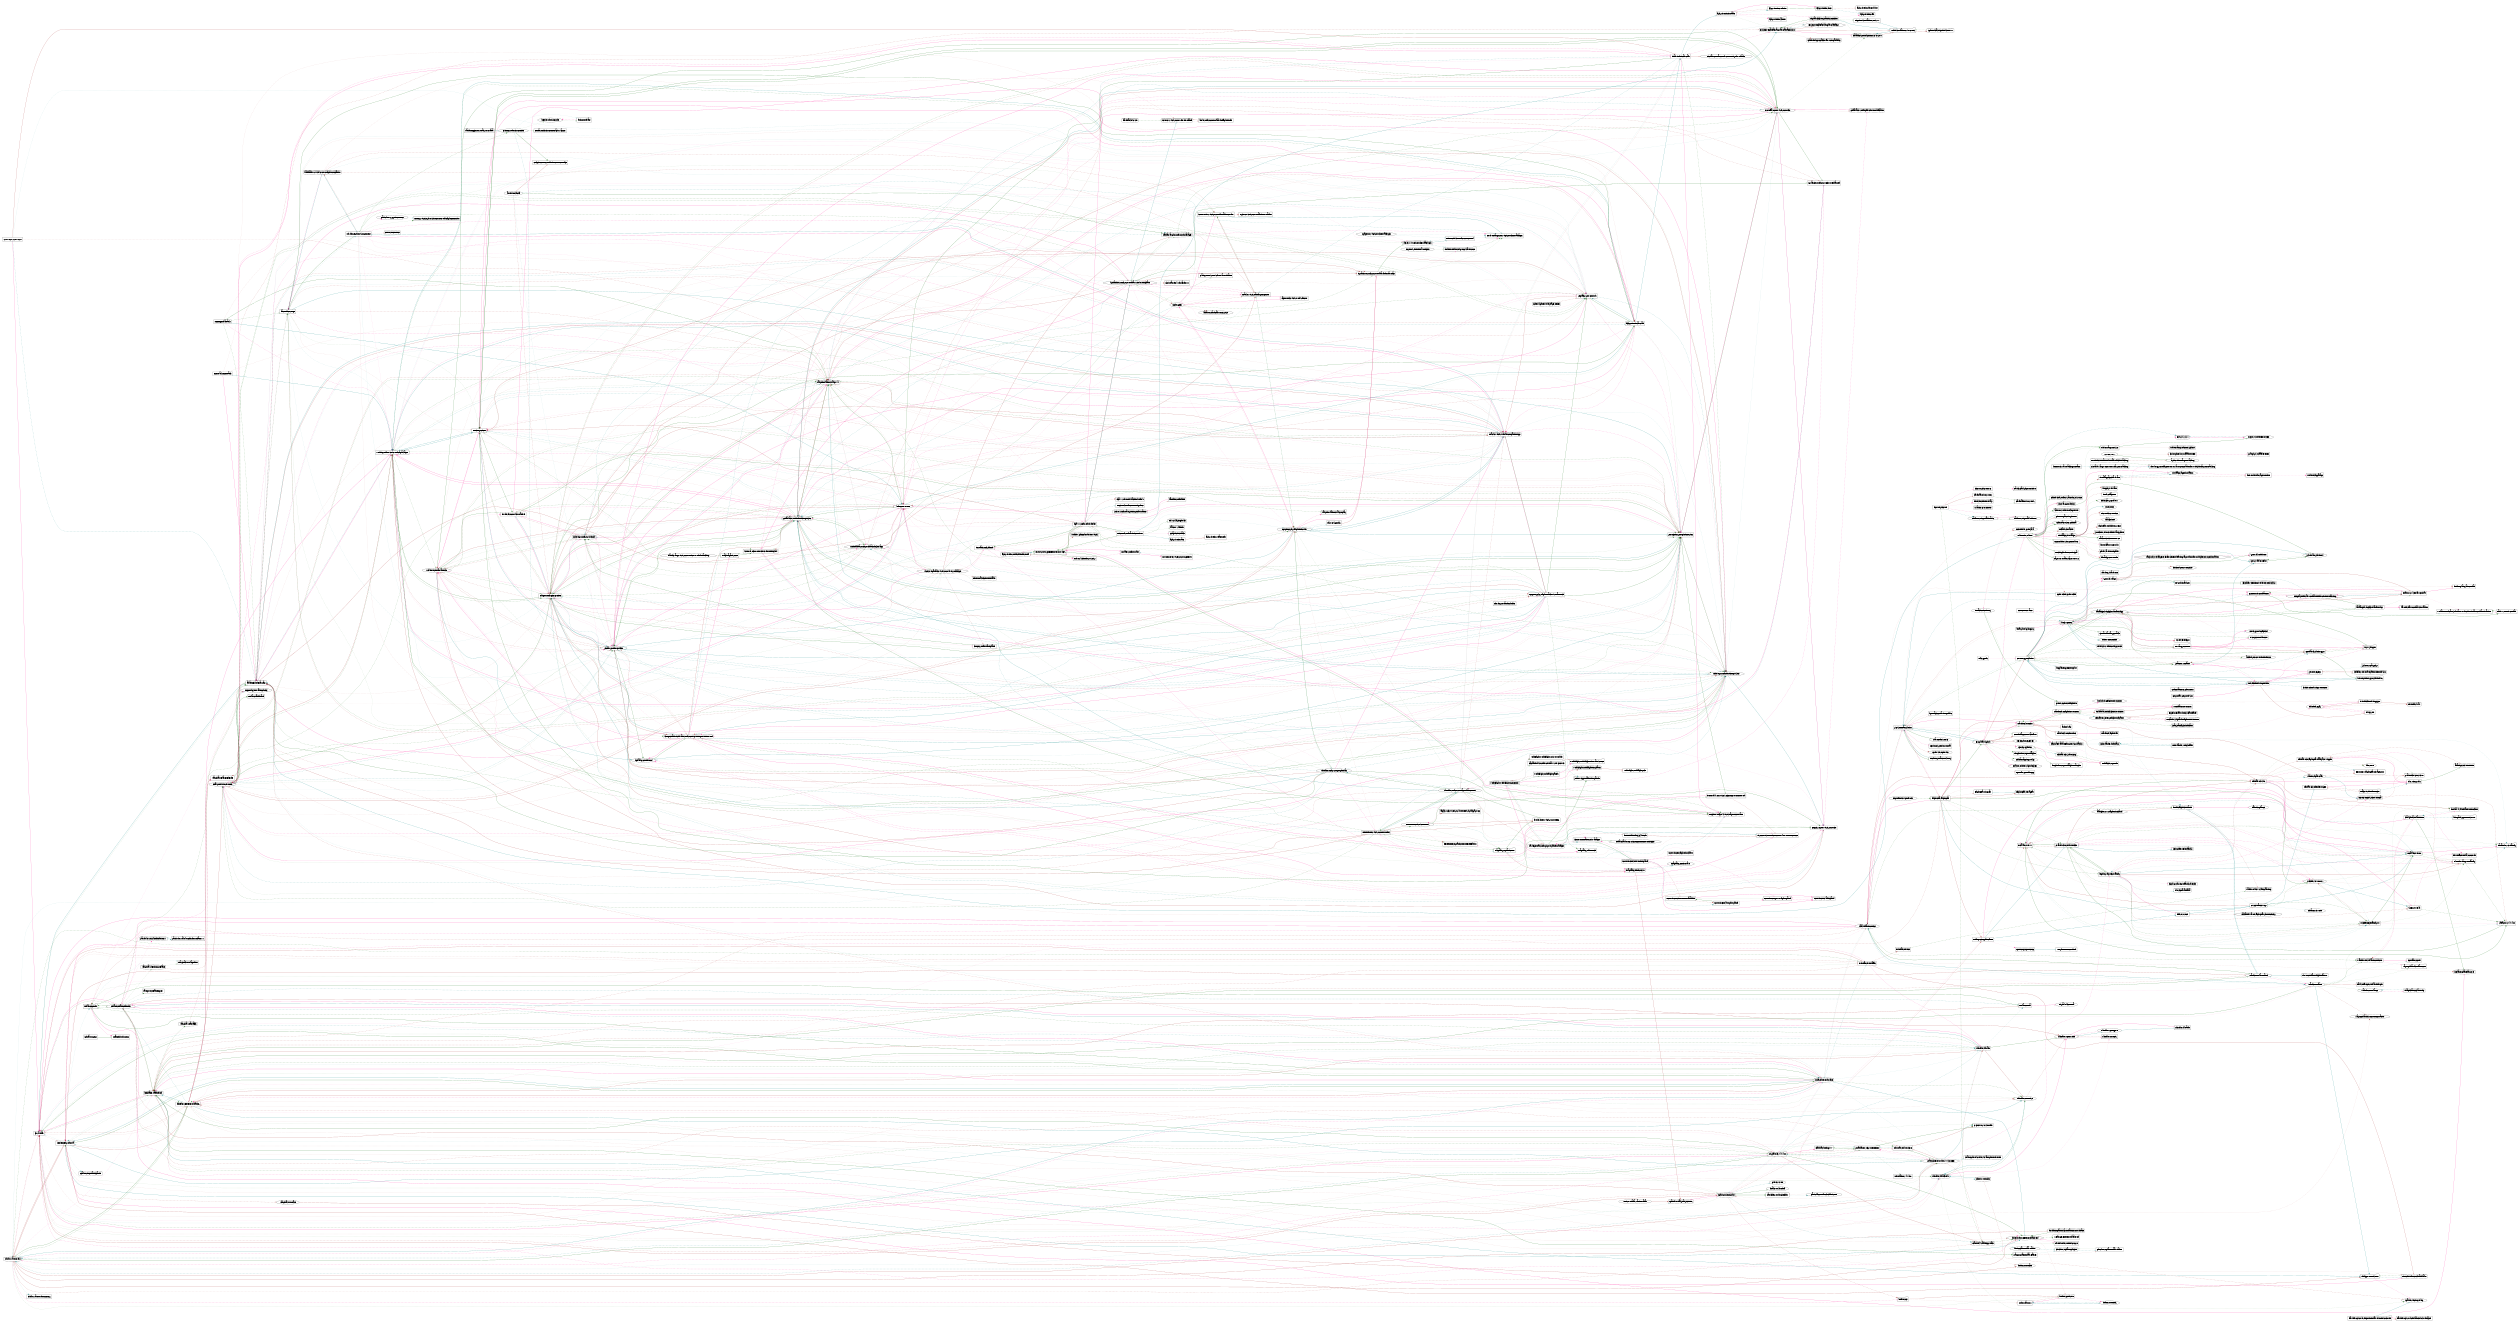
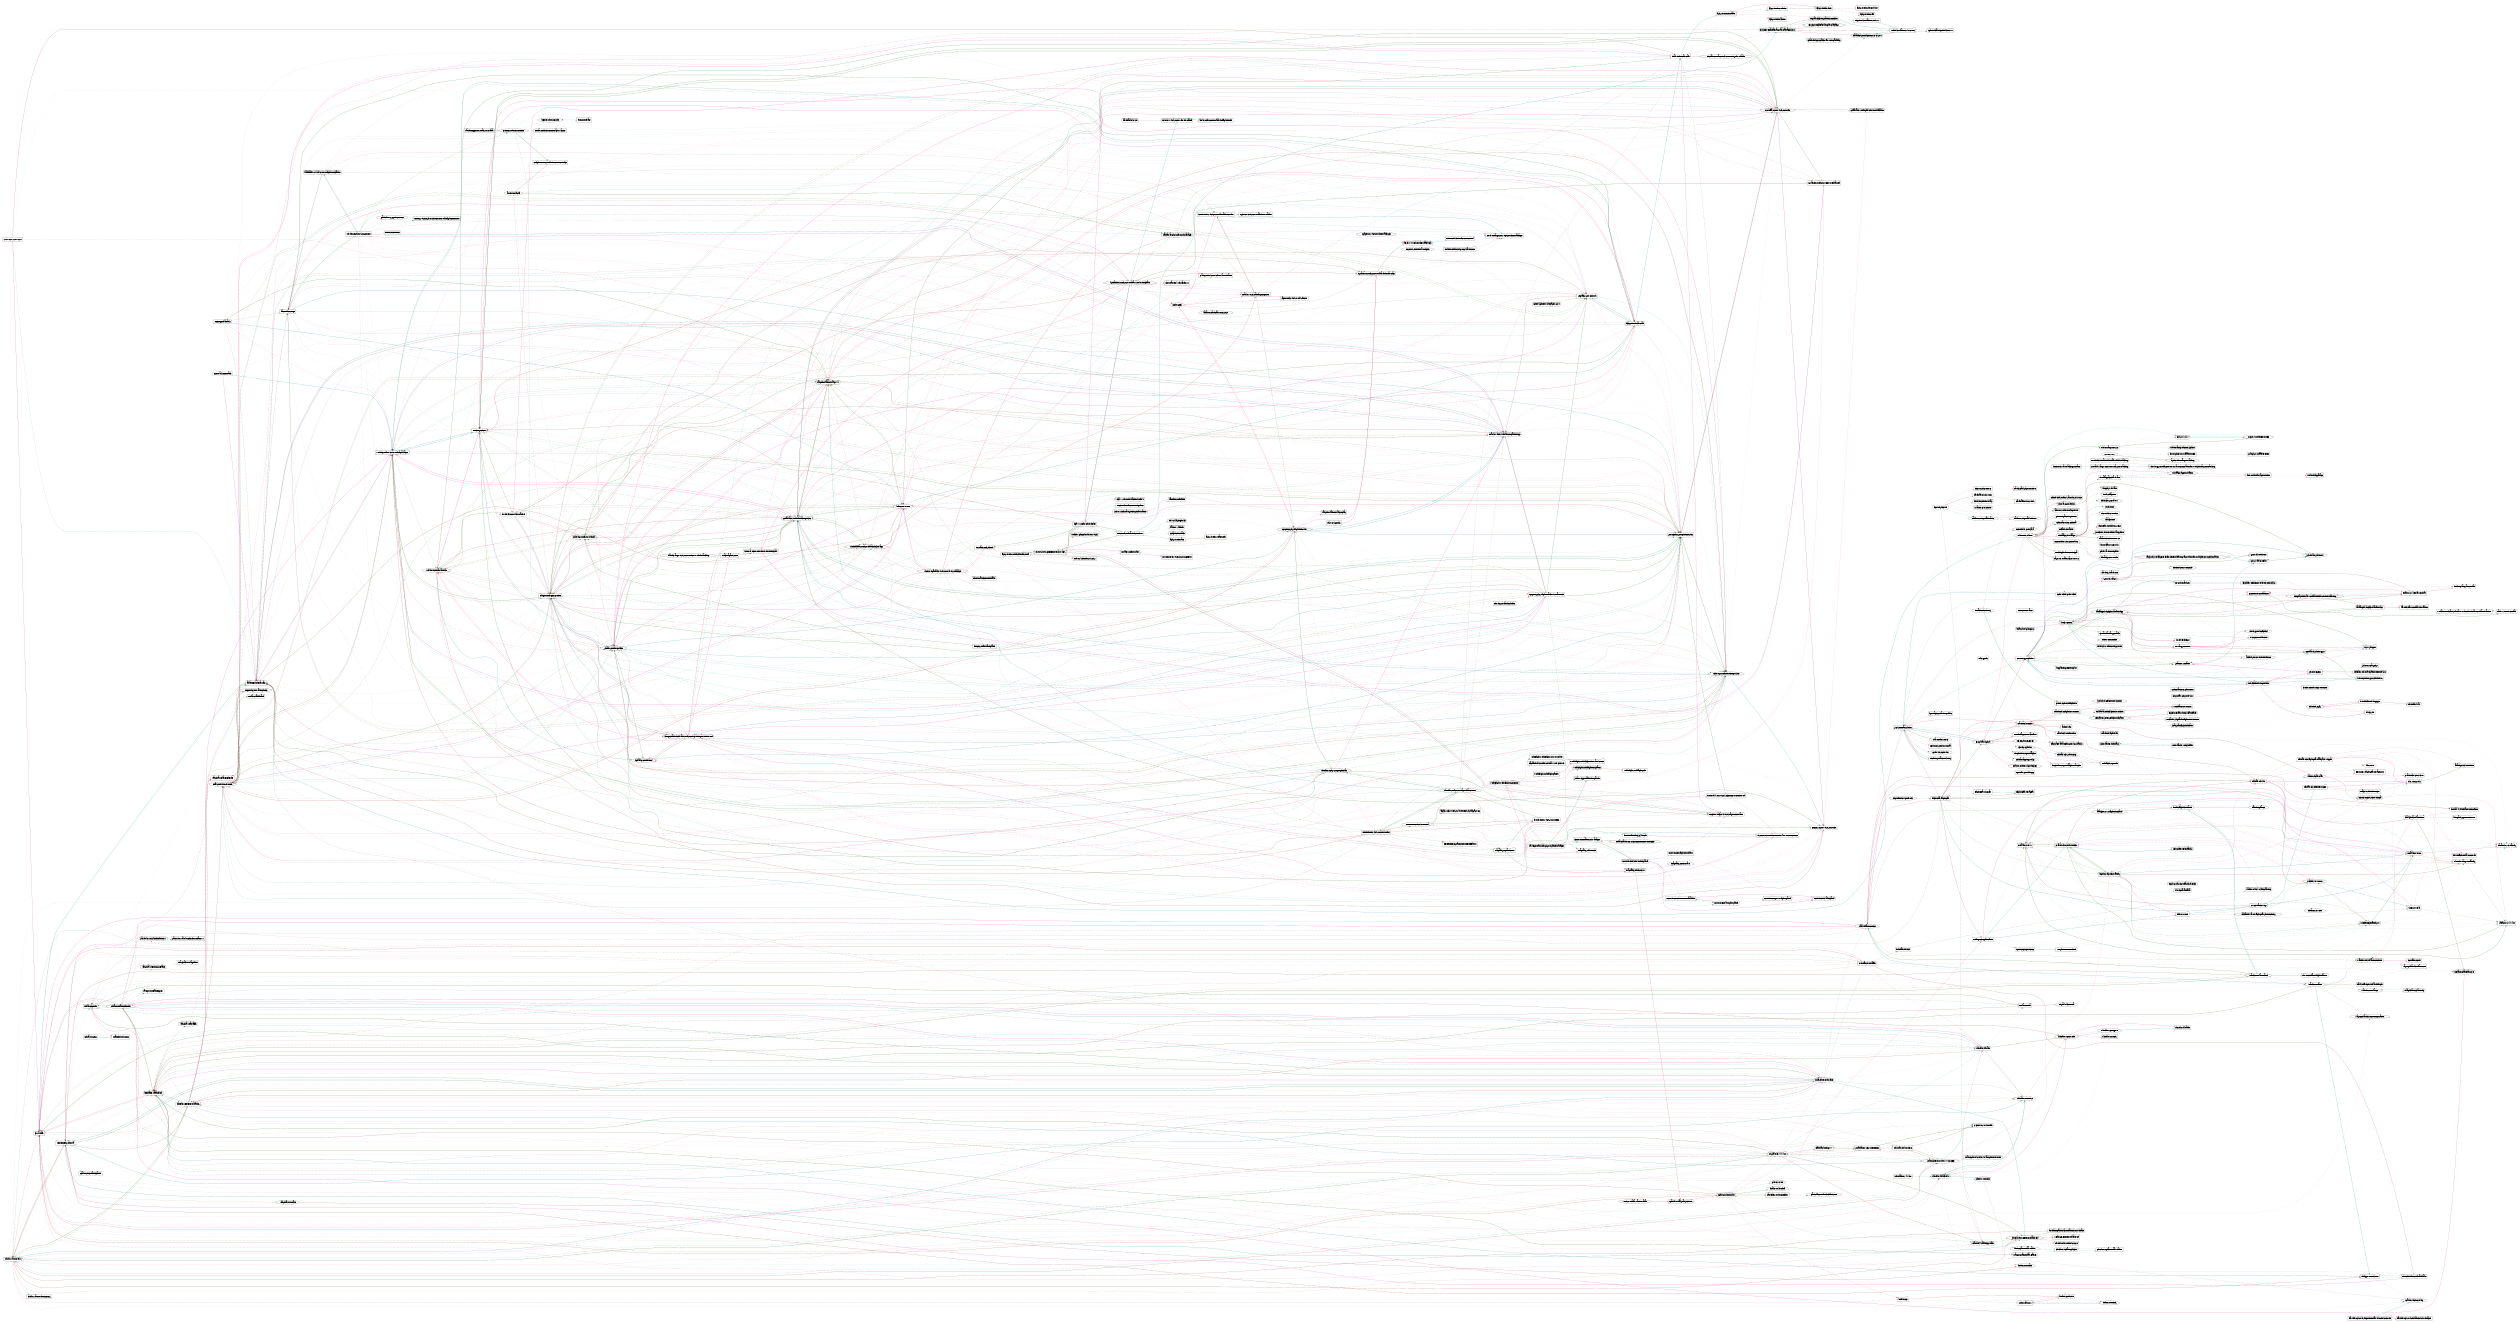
(1546, 304) -> (1546, 304)
